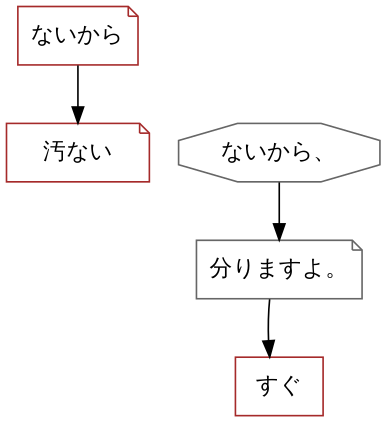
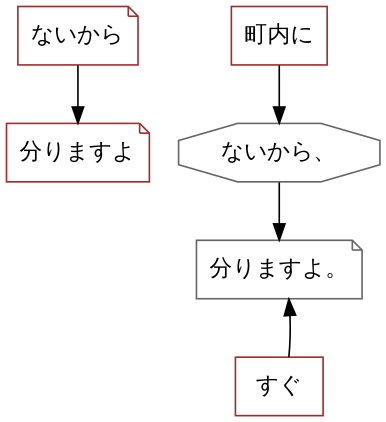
none -> (279, 36)
(78, 153) -> (78, 153)
(268, 320) -> (290, 336)
